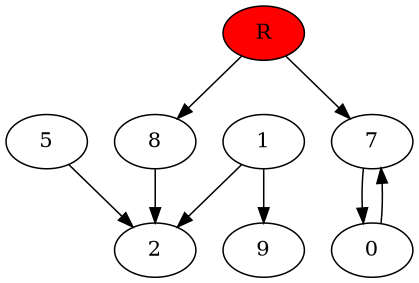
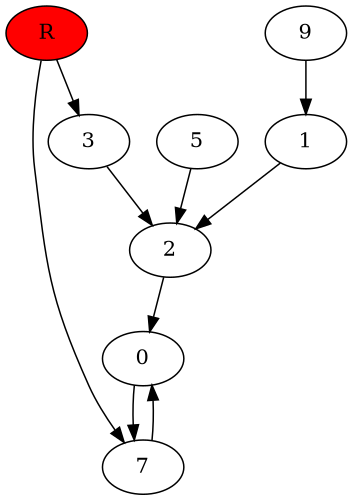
(155, 142) -> (89, 142)
(264, 189) -> (306, 80)
none -> (159, 297)
